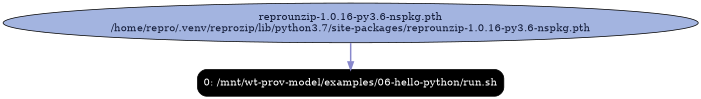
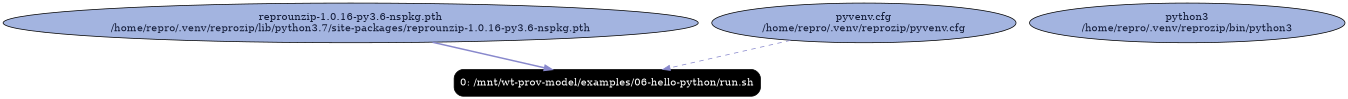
none -> (864, 23)
none -> (1187, 23)
